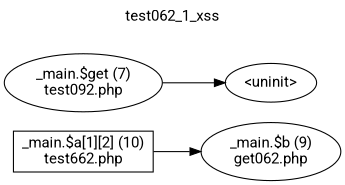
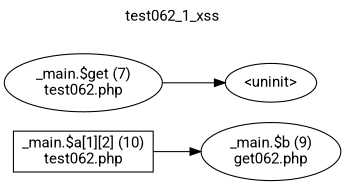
(83, 83) -> (83, 83)
(83, 152) -> (83, 152)
